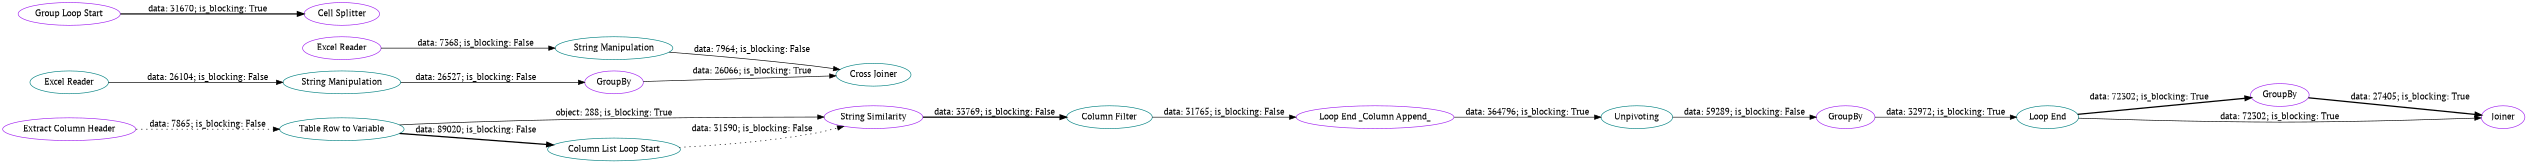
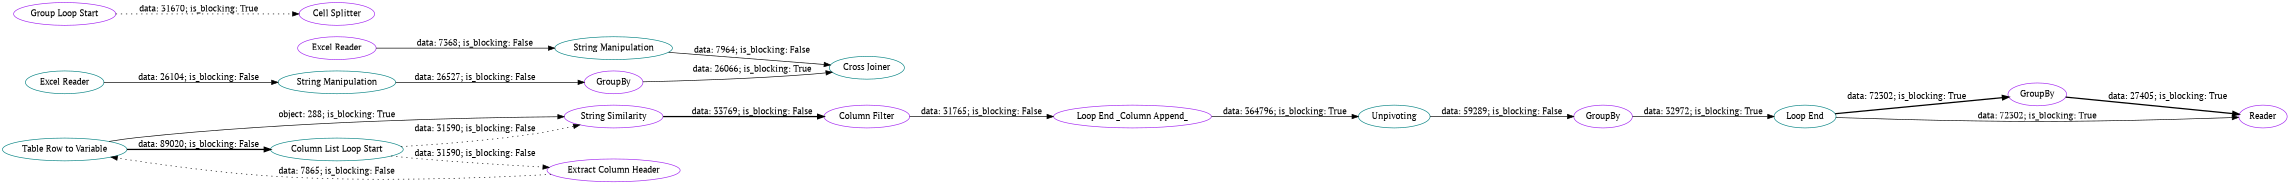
(209, 14) -> (204, 14)
(1109, 117) -> (867, 117)
(2503, 117) -> (2263, 117)
none -> (467, 162)
